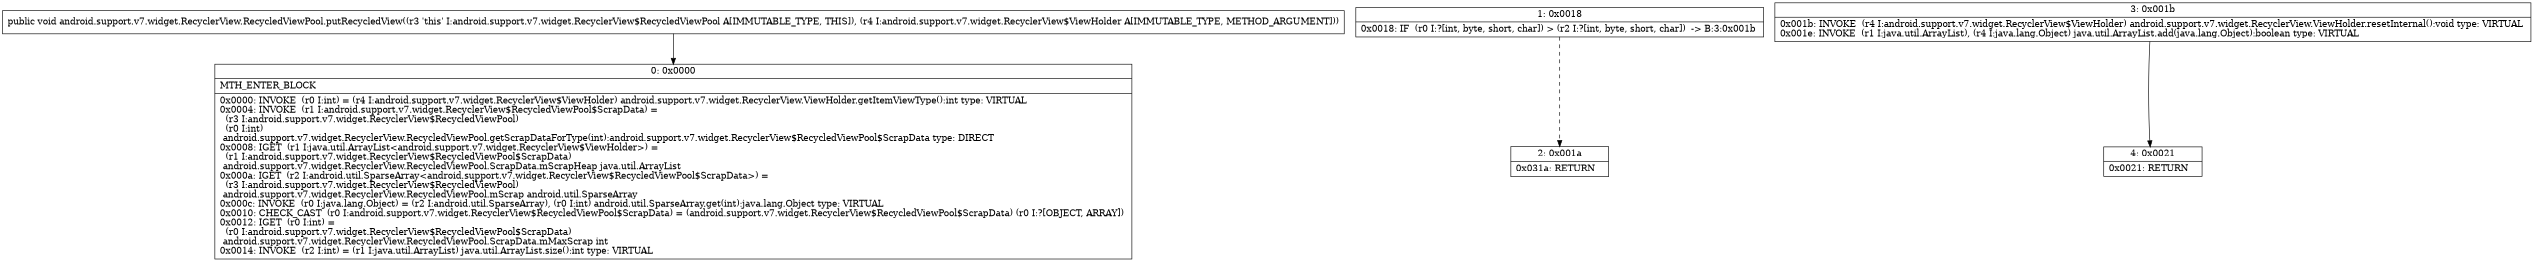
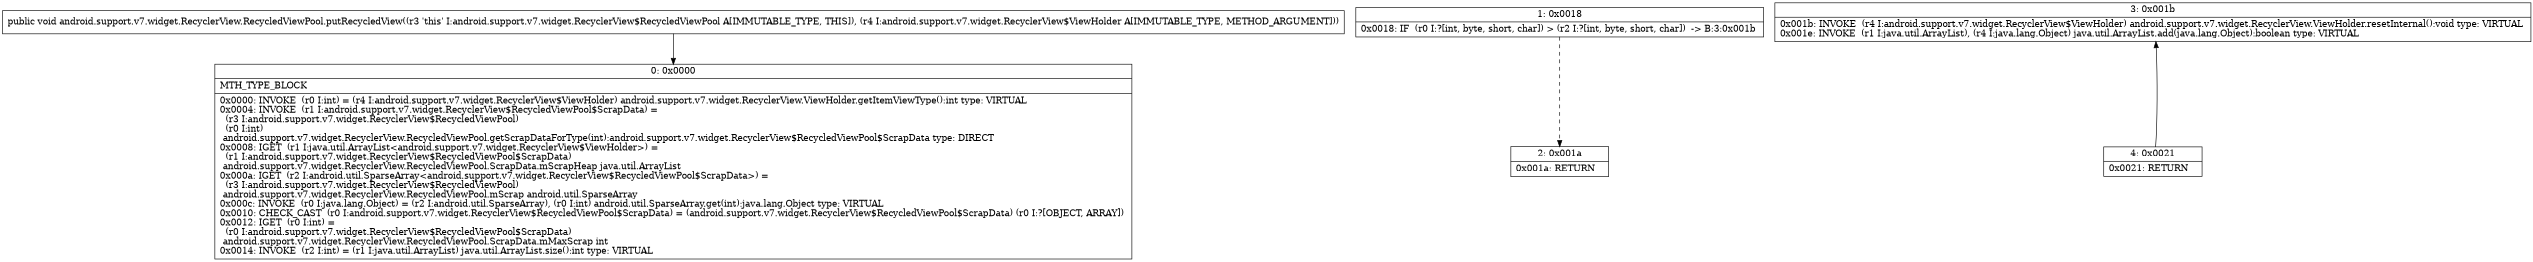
(268, 86) -> (263, 86)
(2149, 91) -> (2157, 97)
(1560, 169) -> (1560, 169)
